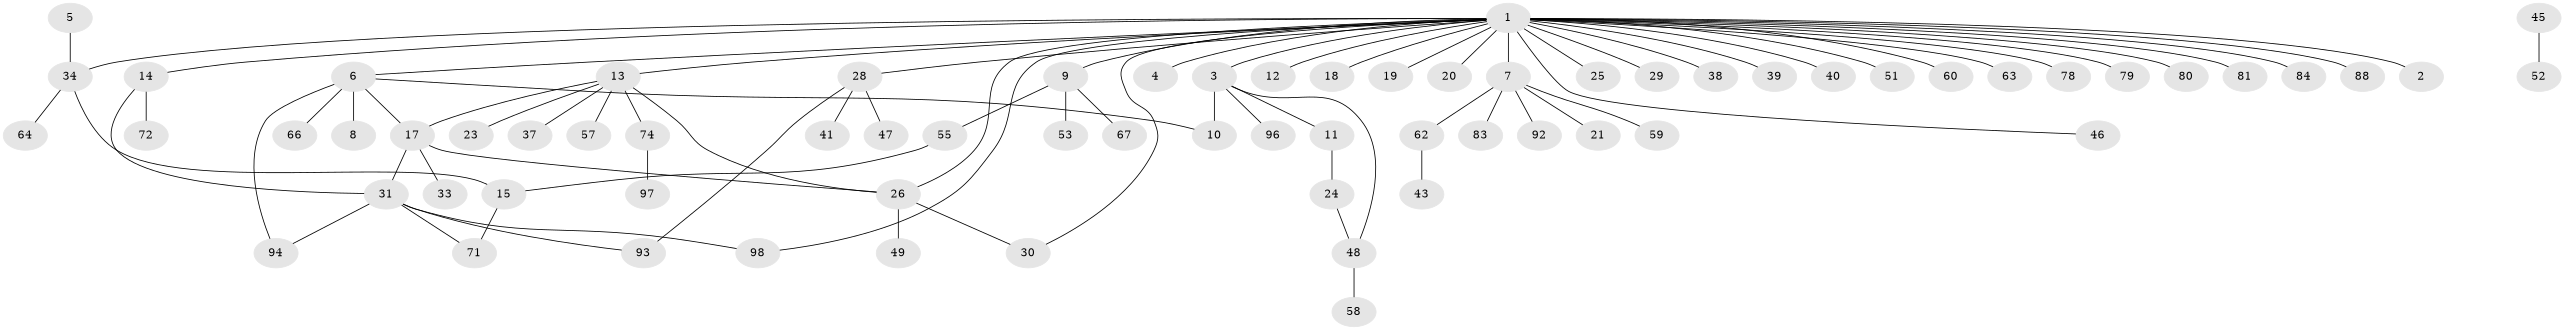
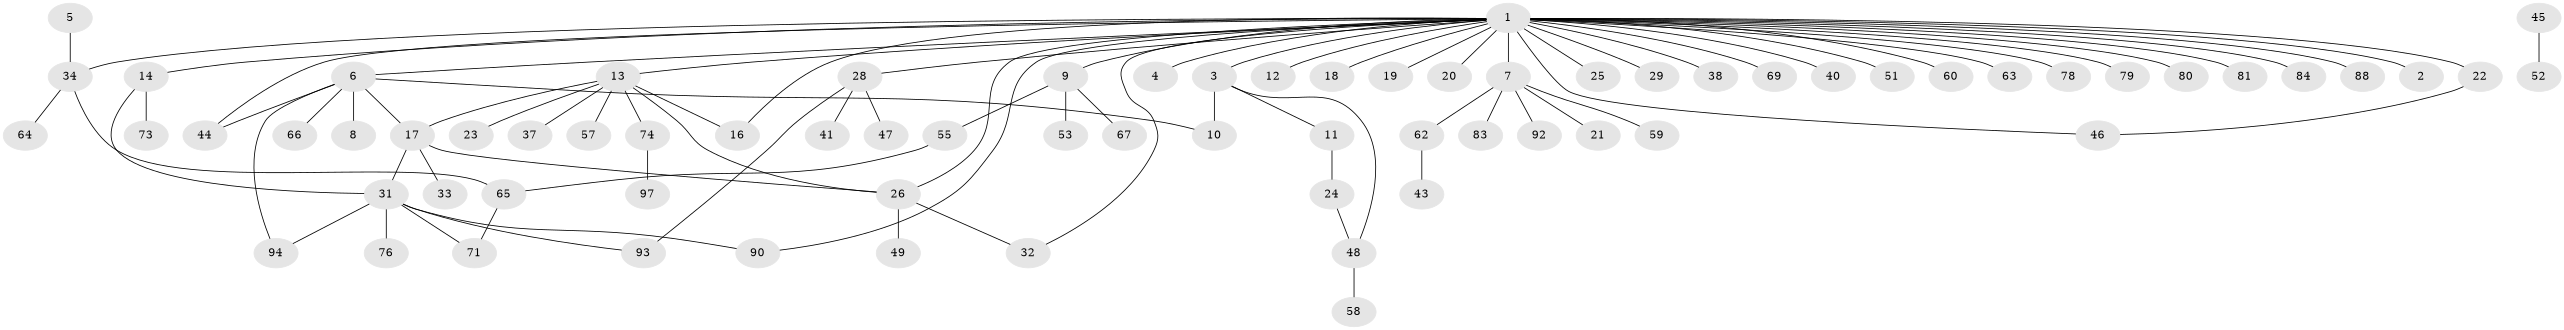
(1775, 77) -> (1775, 77)
none -> (2480, 77)
(146, 136) -> (146, 136)
none -> (205, 136)
none -> (737, 136)
(1273, 136) -> none
(504, 194) -> (504, 194)
none -> (386, 253)
(758, 253) -> (758, 253)
(1028, 253) -> (1028, 253)
